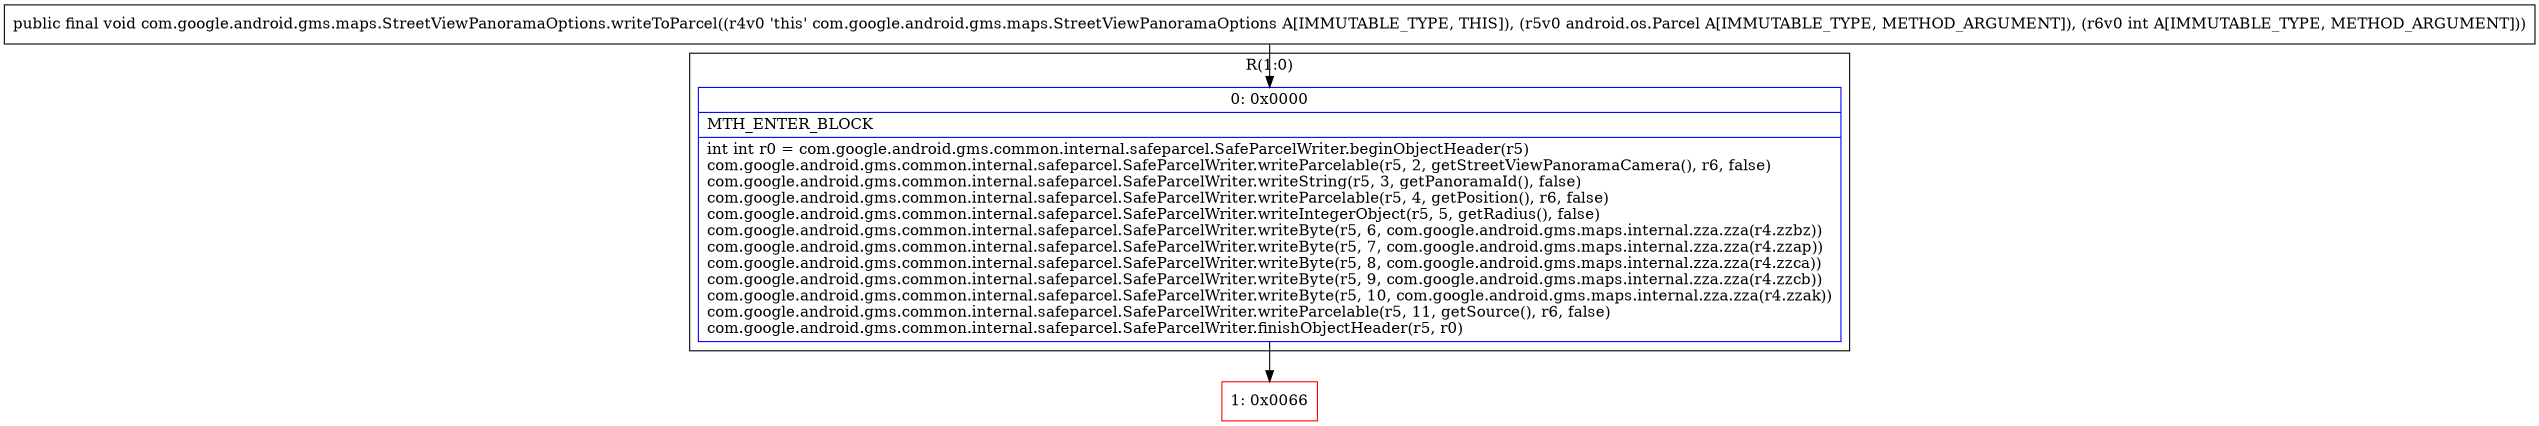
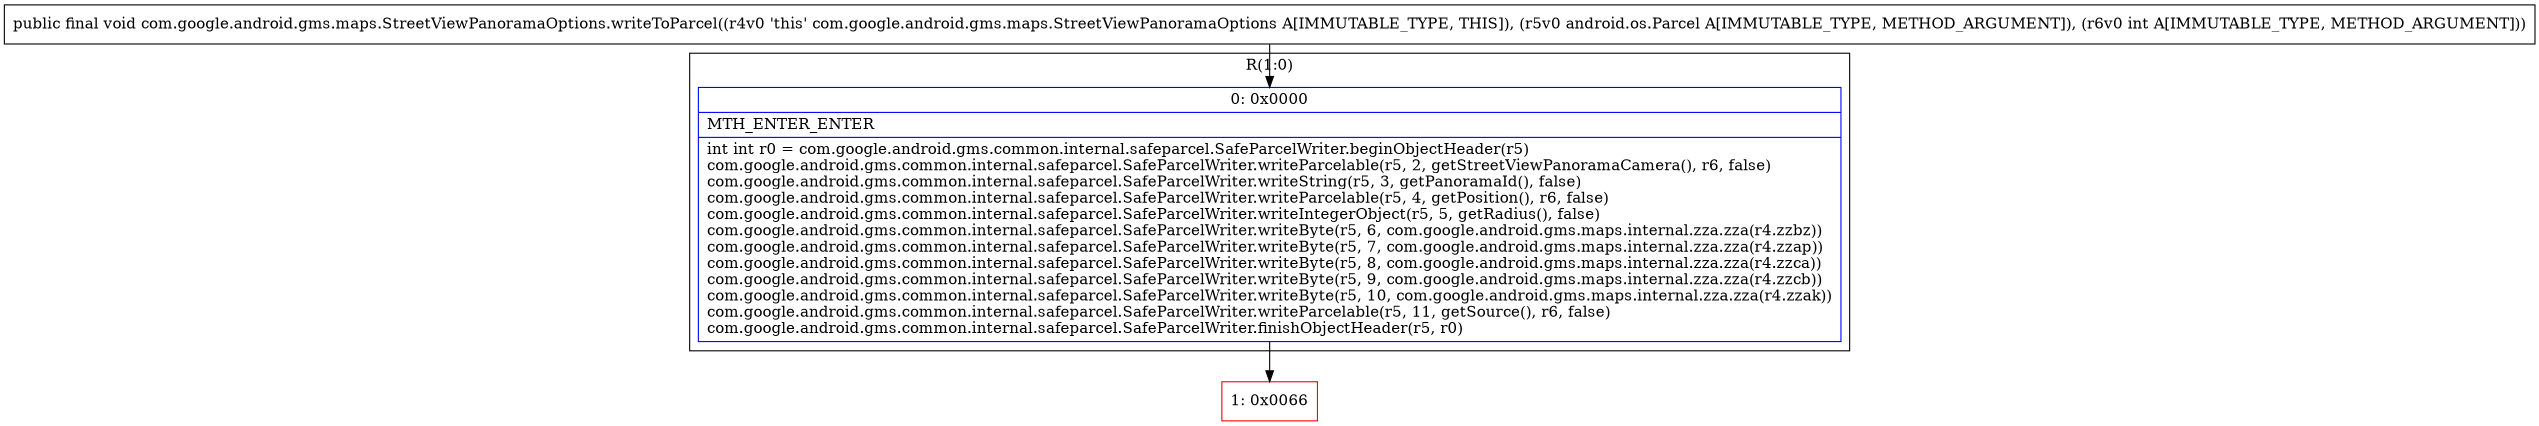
(791, 124) -> (791, 124)
